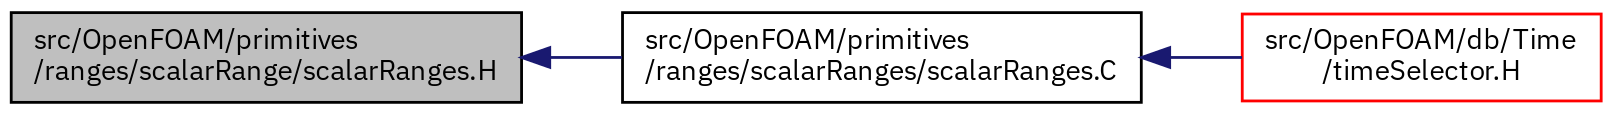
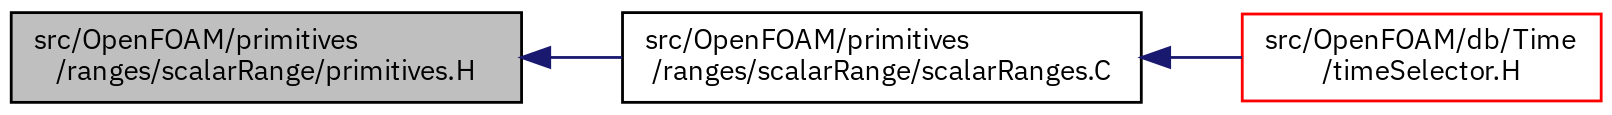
(266, 57) -> (266, 57)
(882, 57) -> (882, 57)
